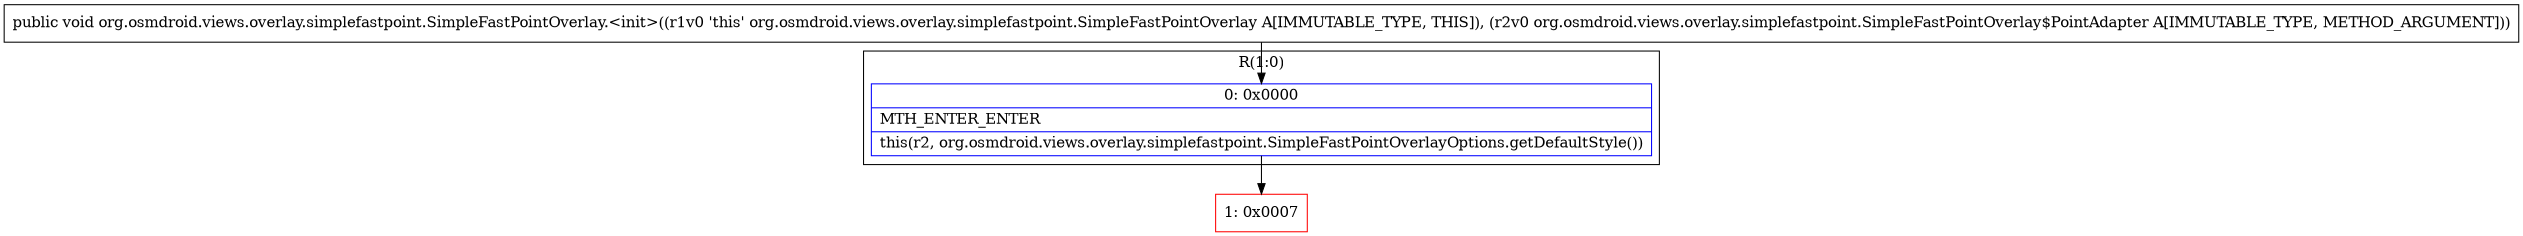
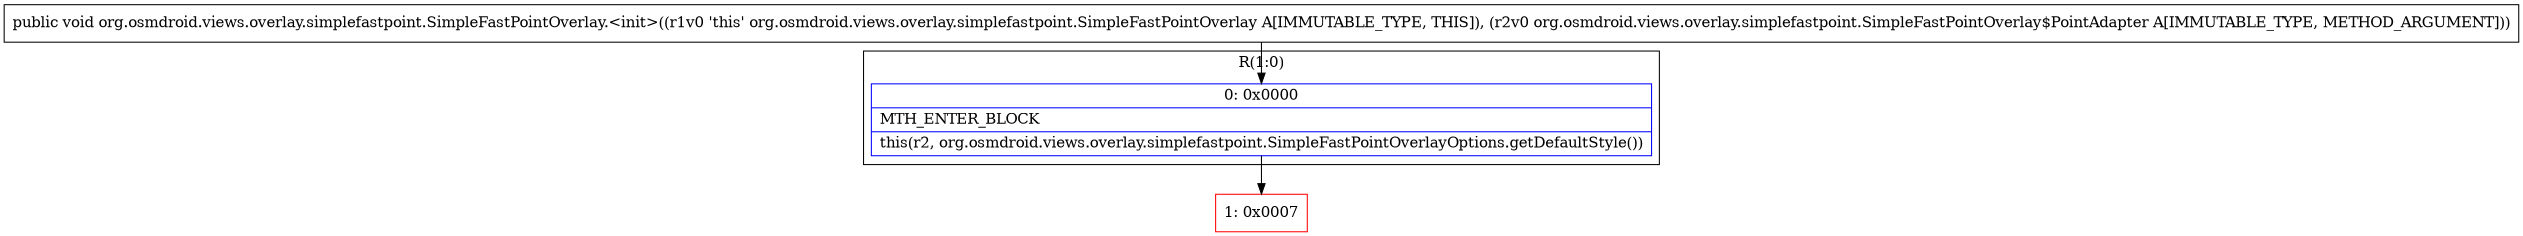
(960, 119) -> (960, 119)
